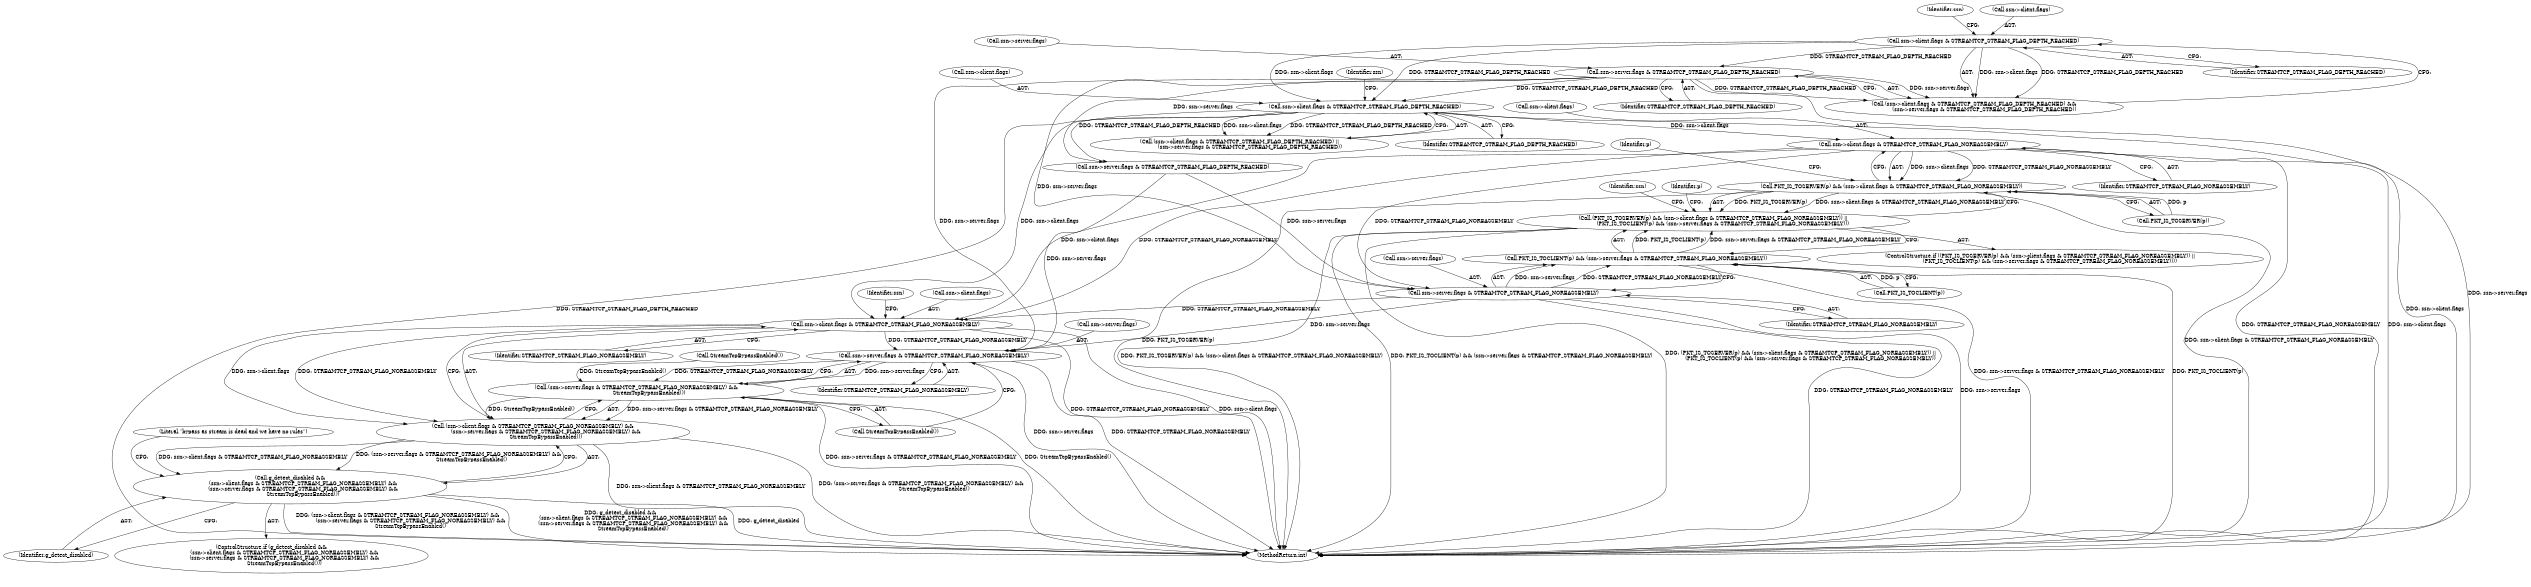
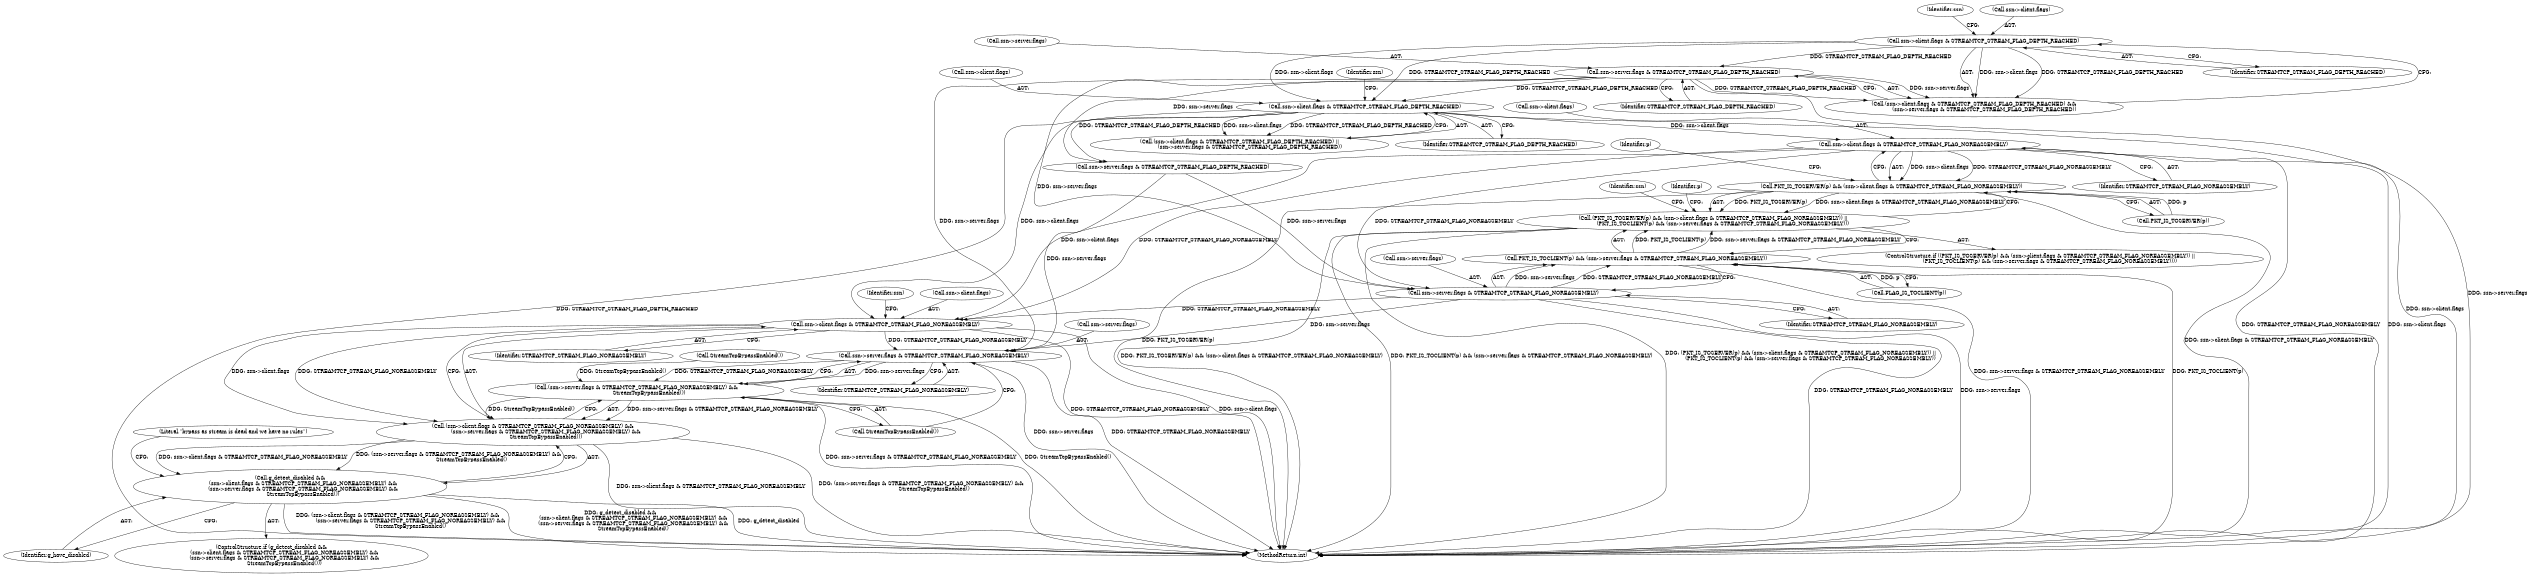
(1909, 294) -> (1909, 294)
(56, 556) -> (56, 556)
